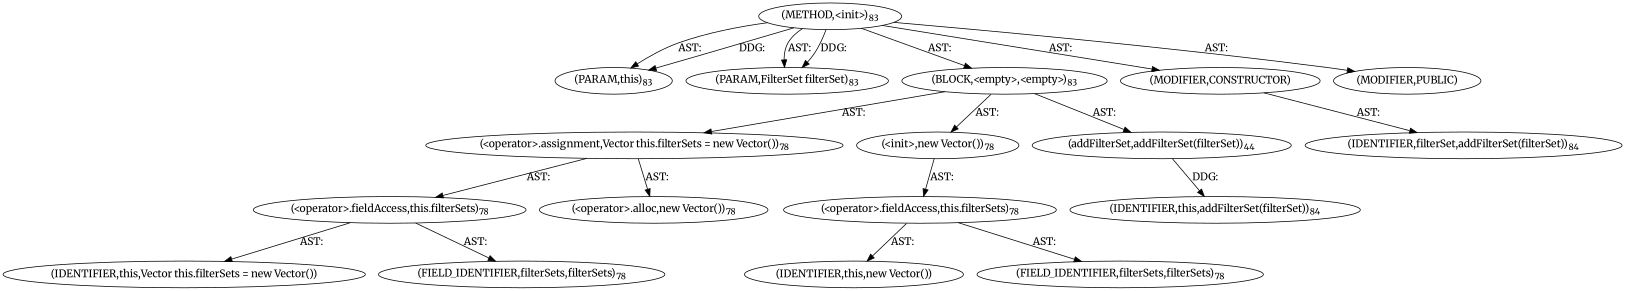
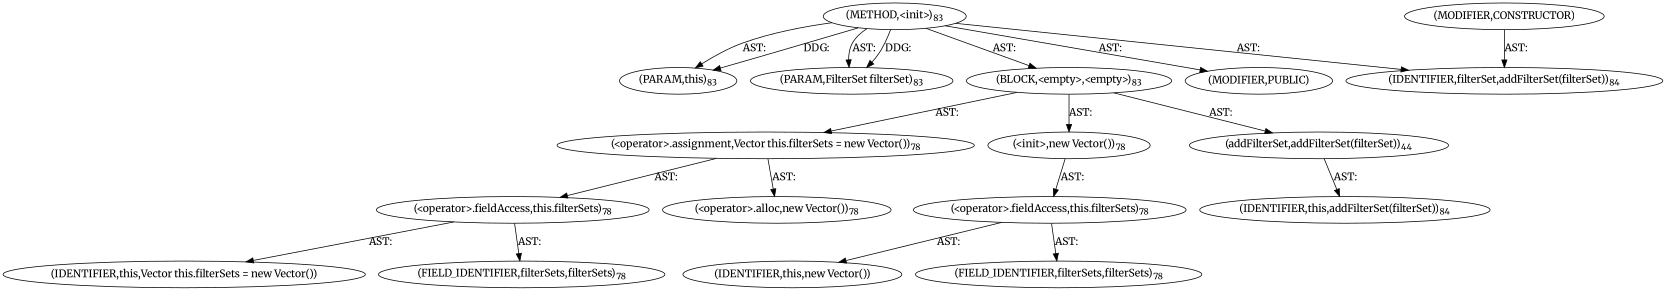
(1017, 47) -> (1178, 46)
(1207, 178) -> (1347, 178)
